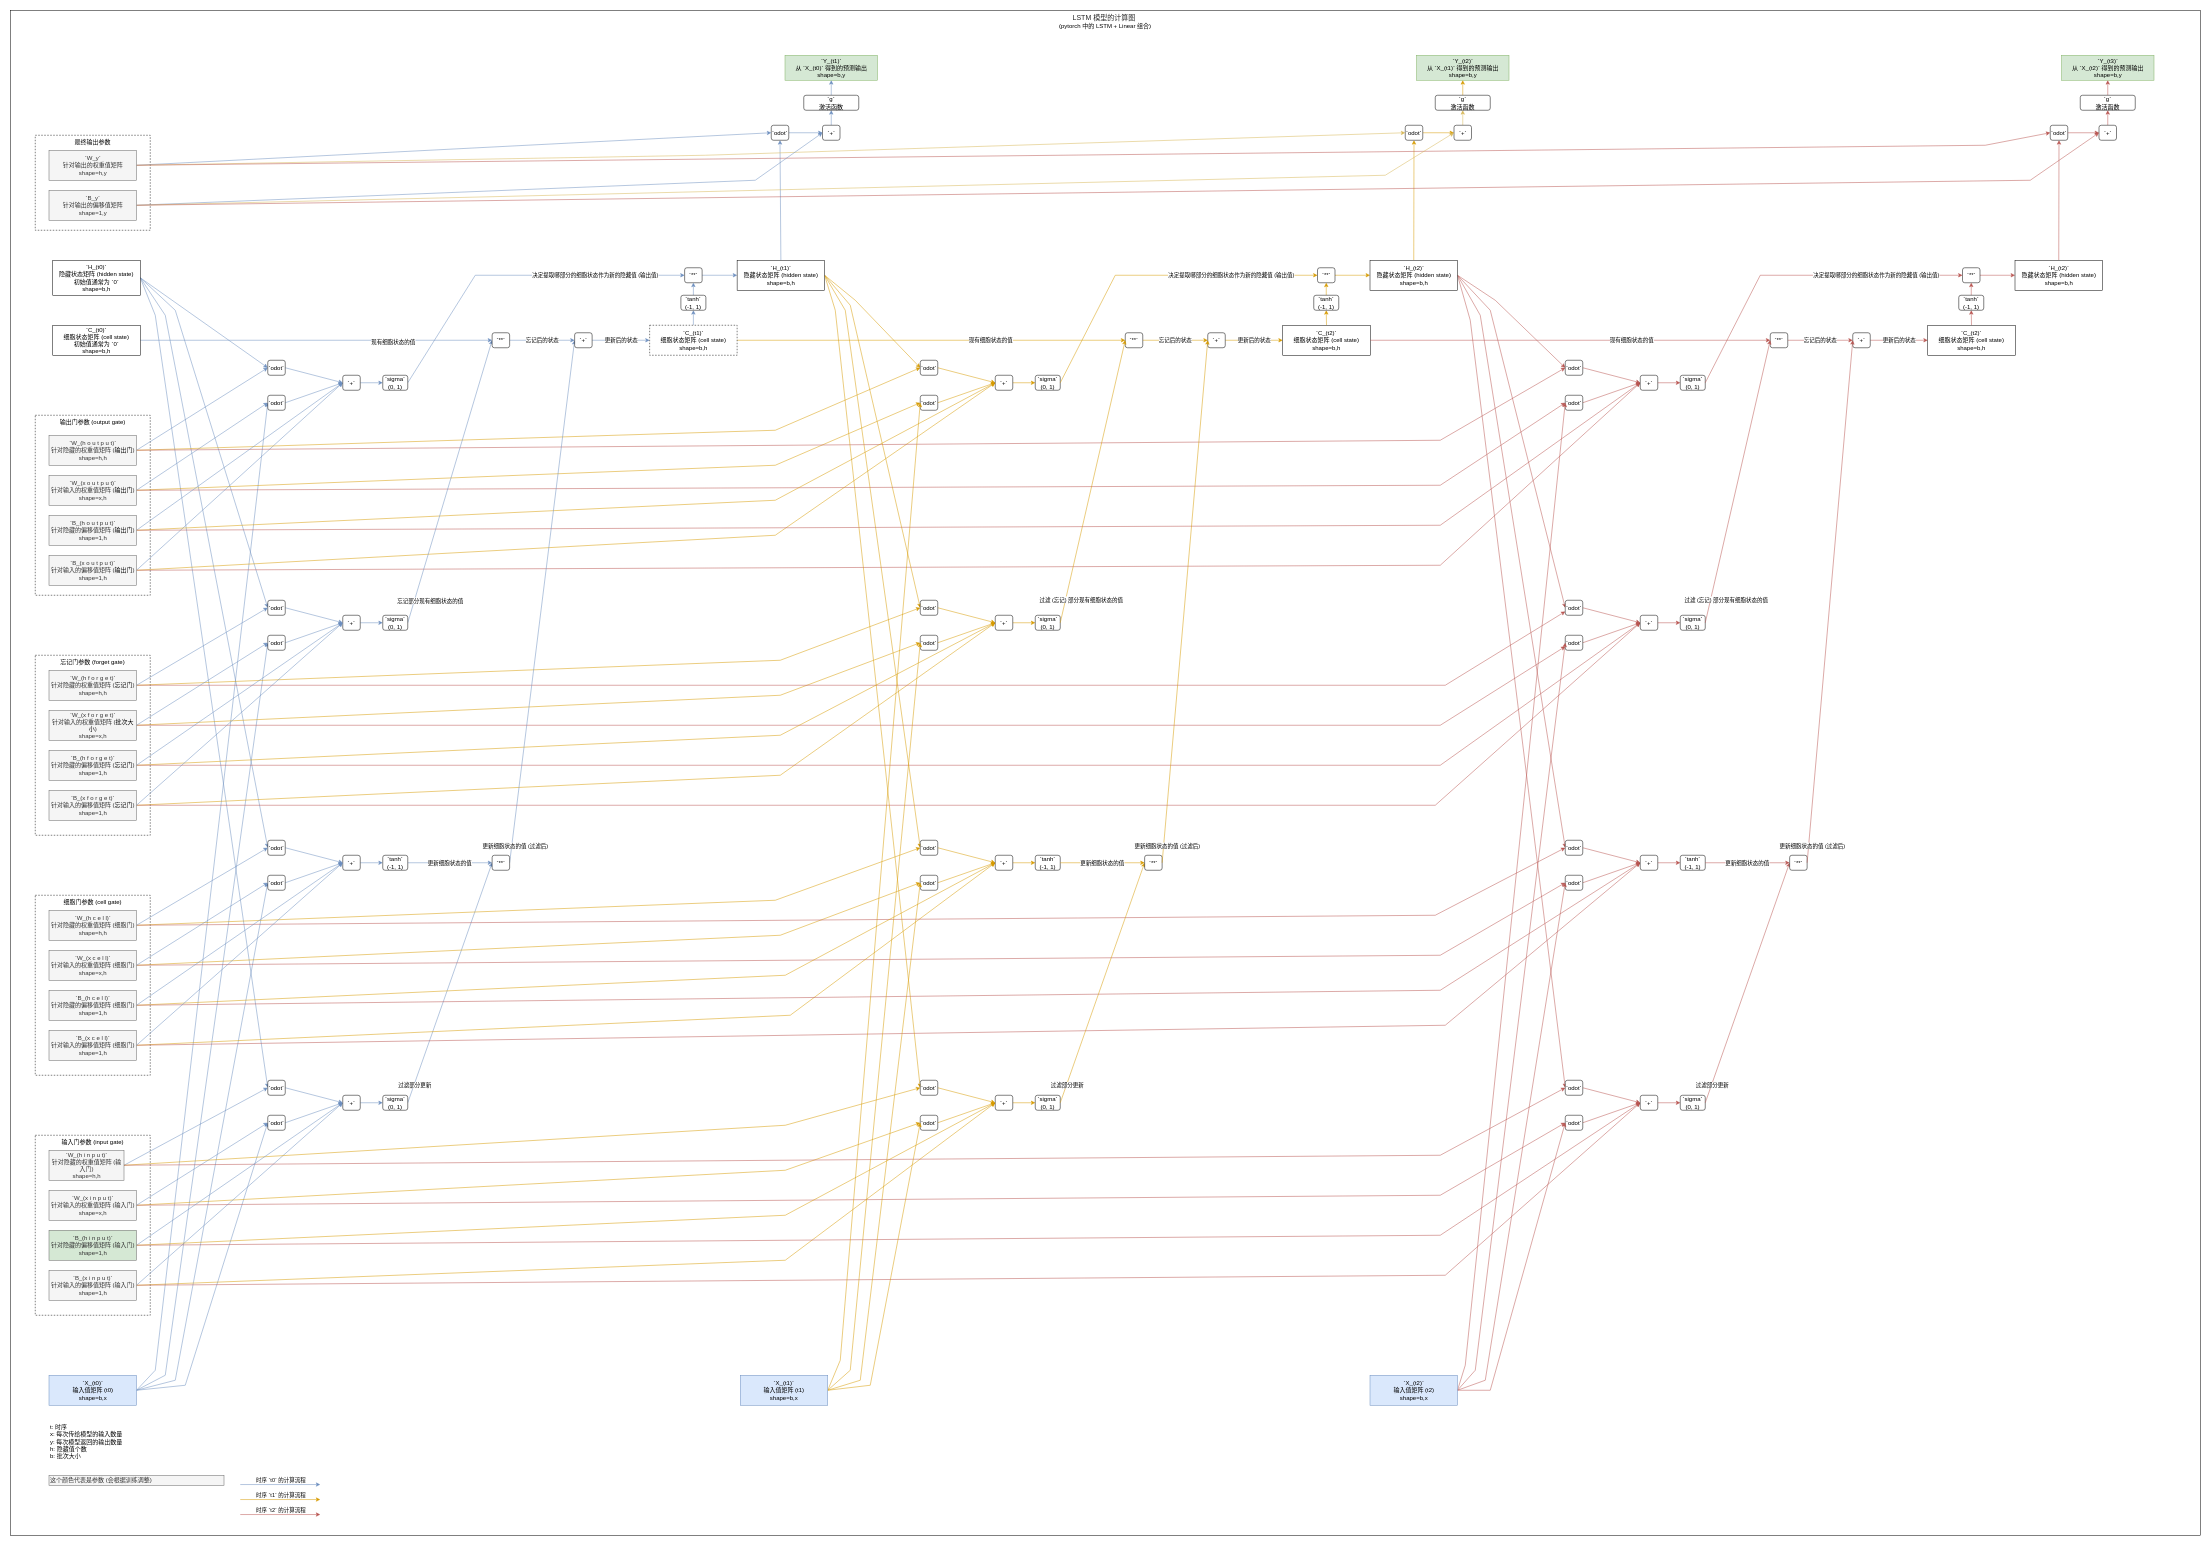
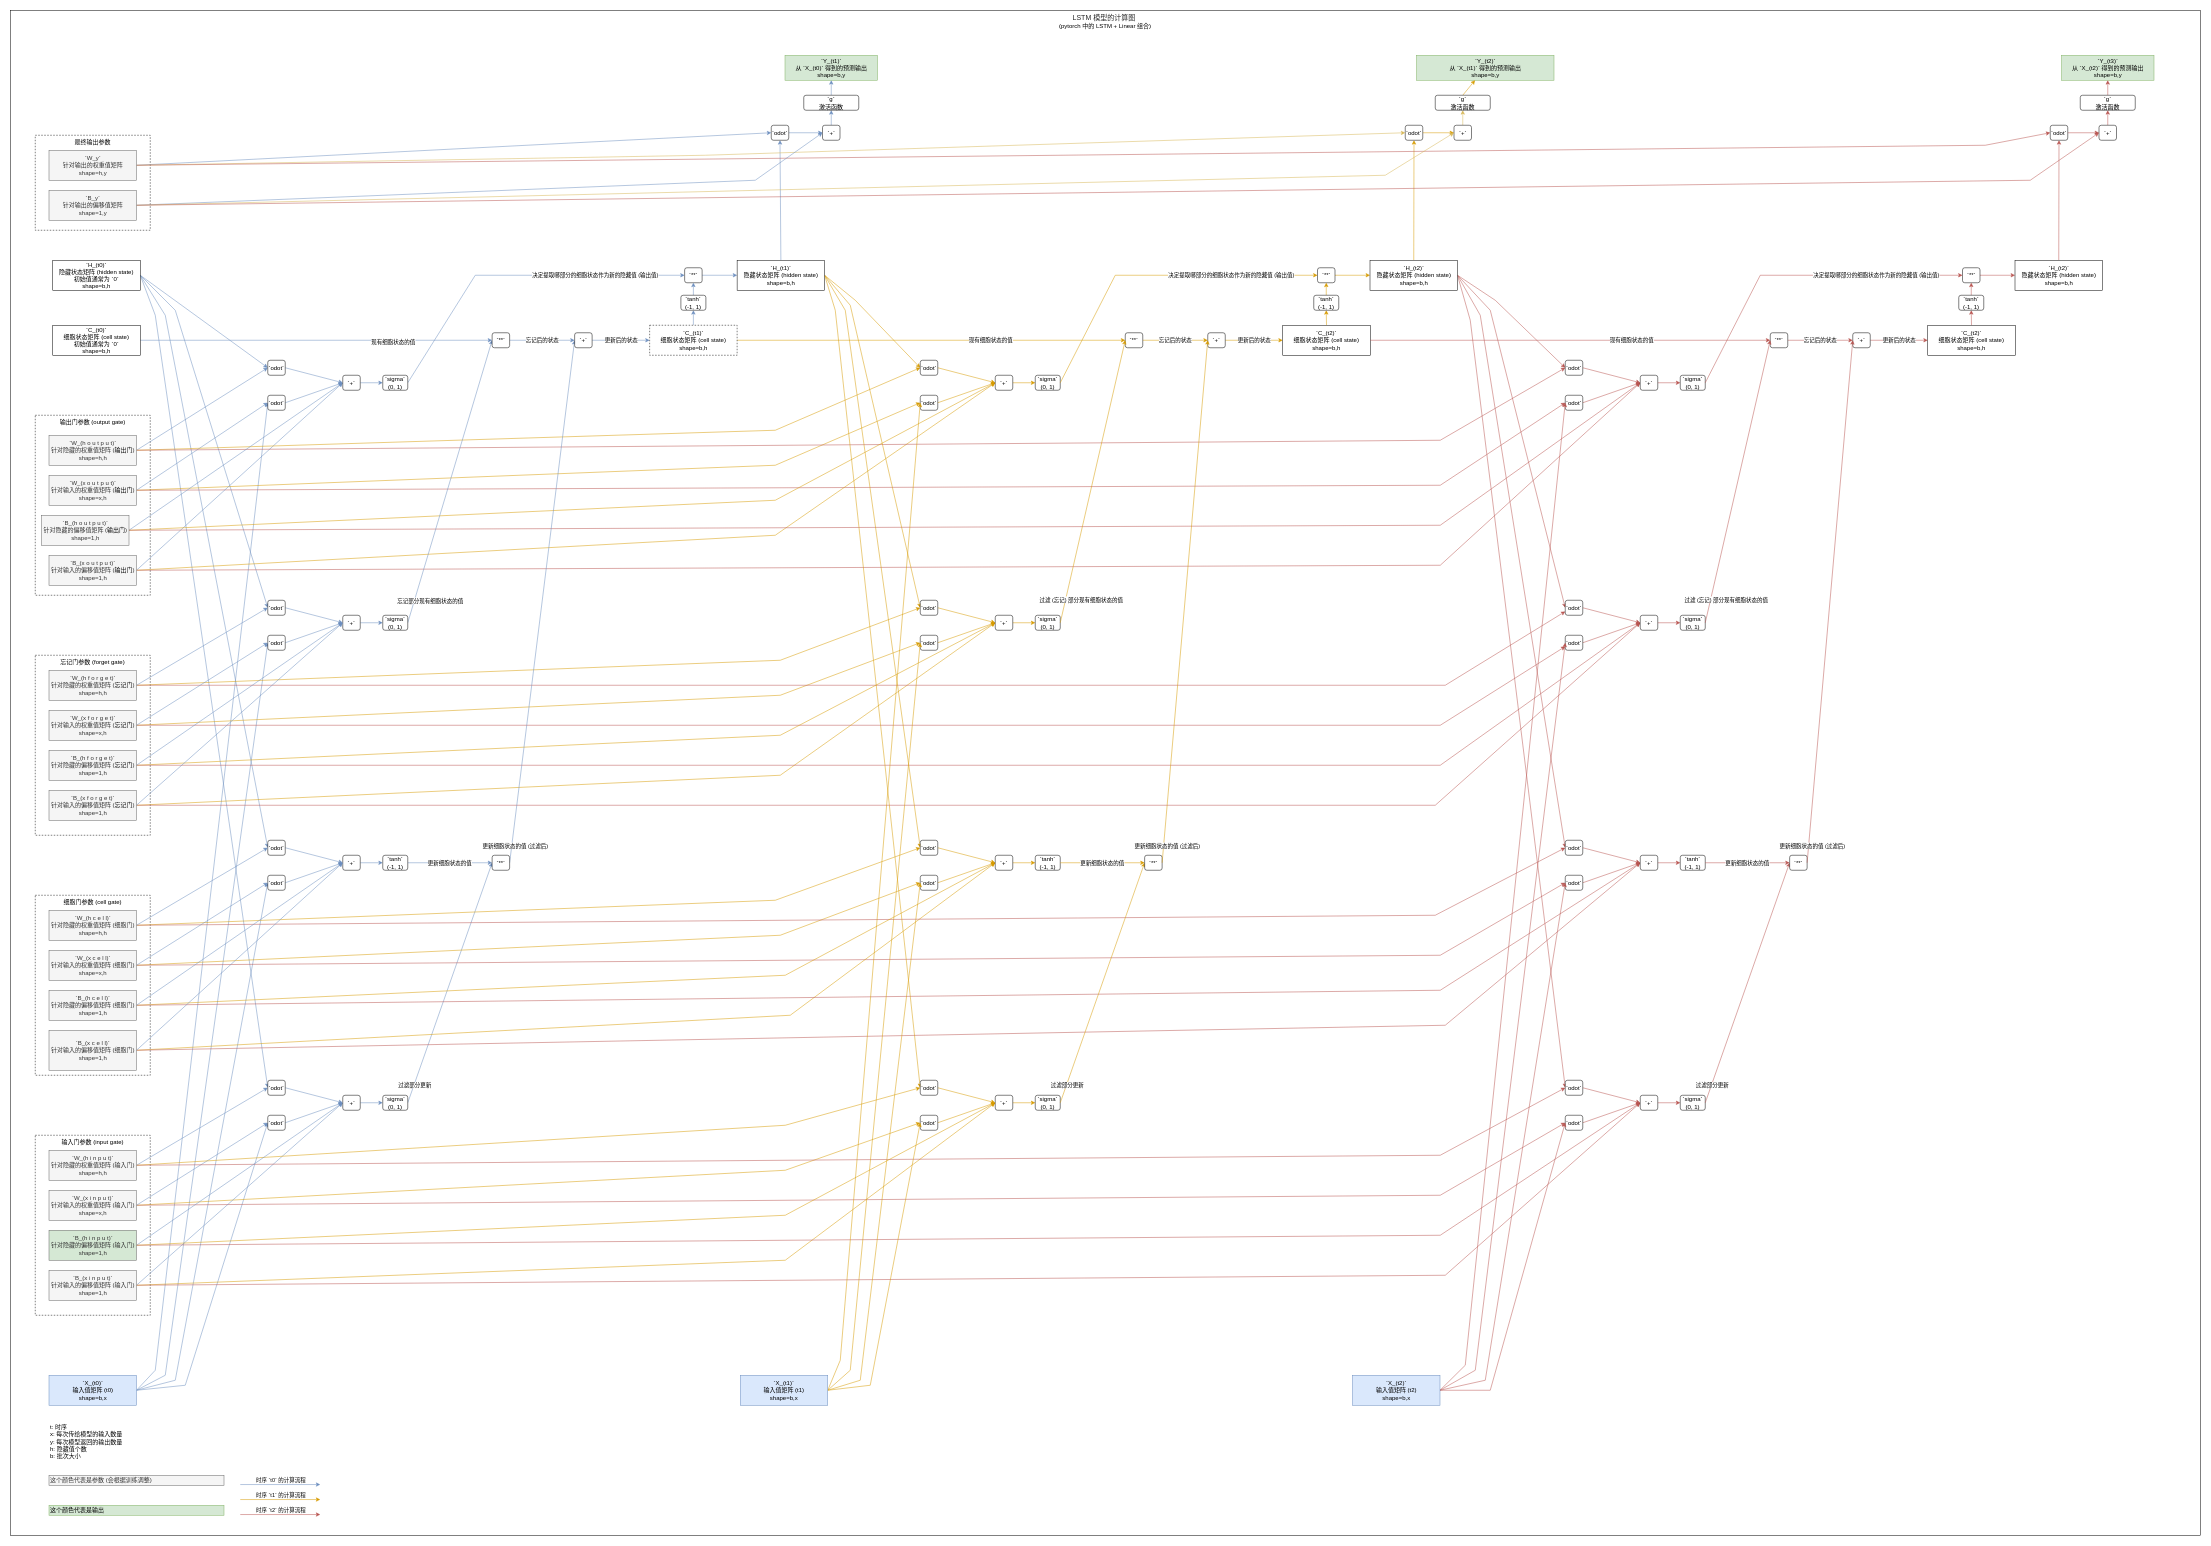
(1463, 68) -> (1485, 68)
(97, 278) -> (97, 275)
(93, 530) -> (85, 530)
(93, 725) -> (93, 725)
(93, 1045) -> (93, 1050)
(87, 1165) -> (93, 1165)
(1414, 1390) -> (1396, 1390)
none -> (137, 1510)
